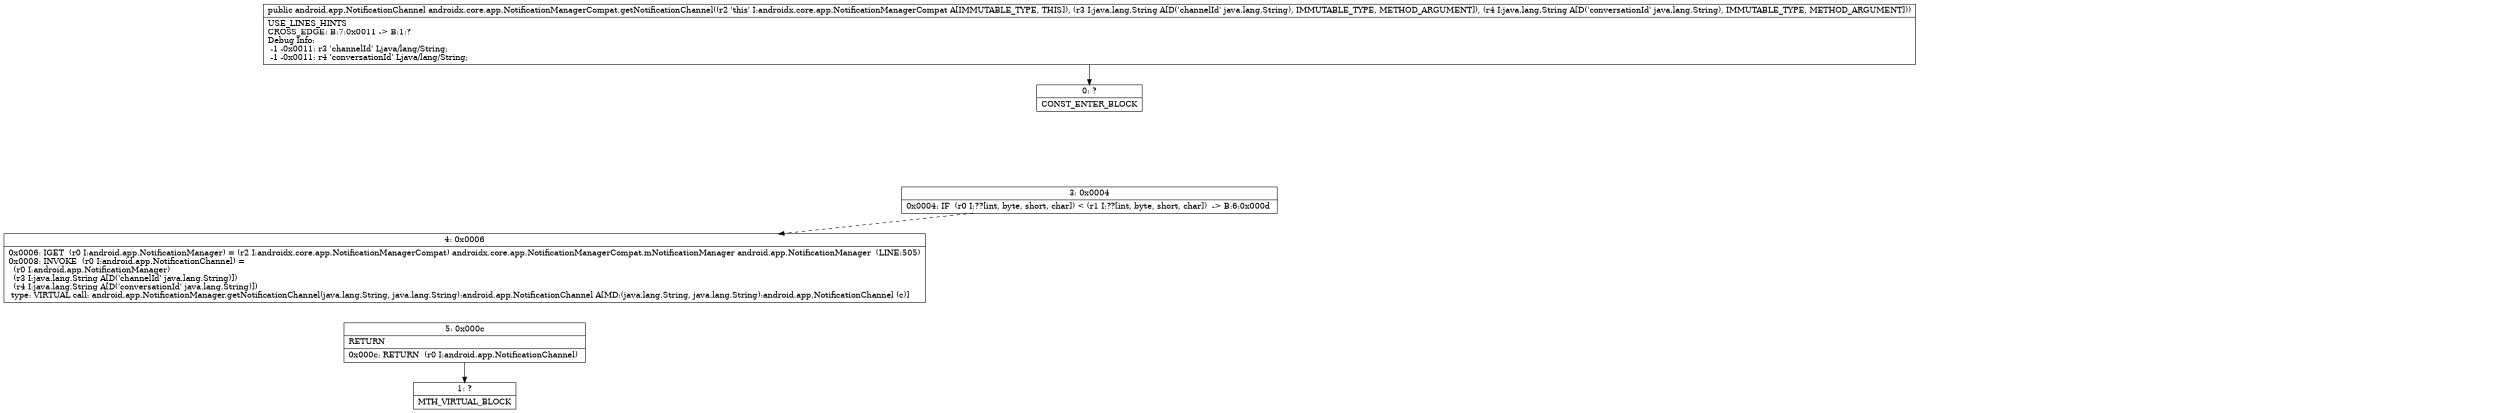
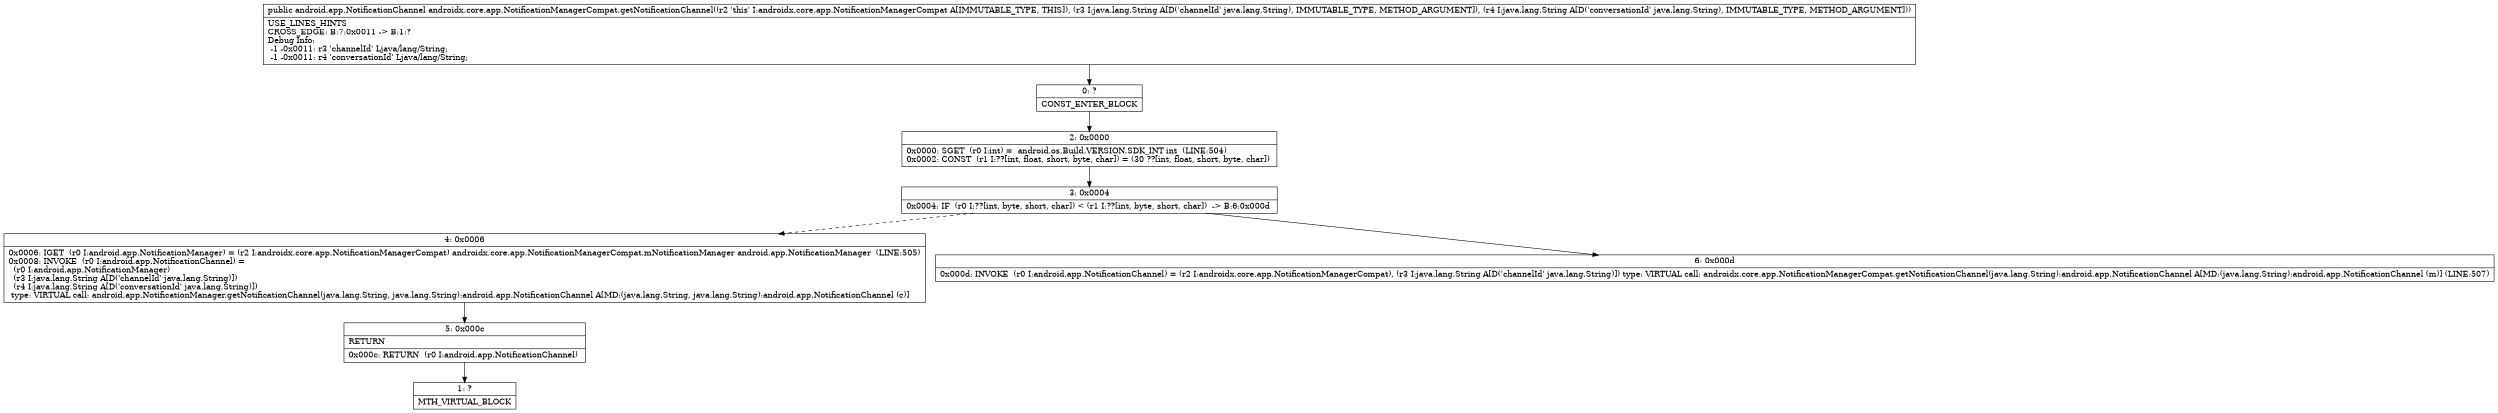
none -> (1089, 149)
none -> (1715, 268)
none -> (465, 310)
